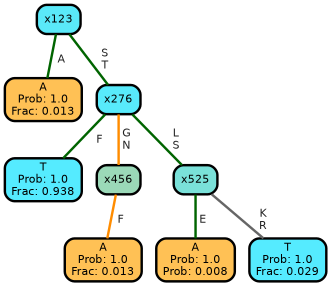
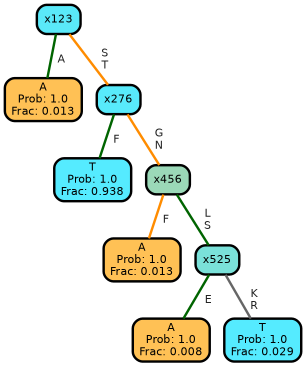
(89, 60) -> (89, 60)
(157, 140) -> (193, 220)
(196, 260) -> (171, 340)
